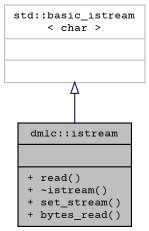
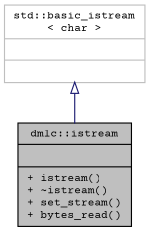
(54, 178) -> (65, 178)
